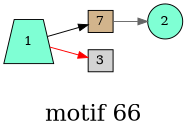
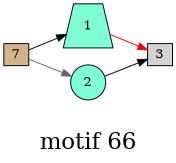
(63, 32) -> (43, 44)
none -> (122, 69)
